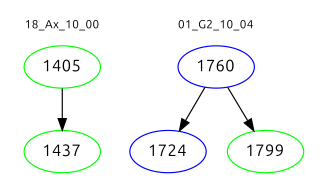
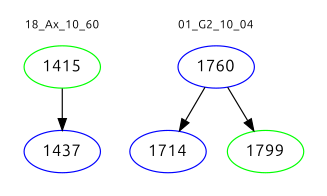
(62, 25) -> (62, 25)
(62, 67) -> (62, 67)
(62, 152) -> (62, 152)
(168, 152) -> (168, 152)
